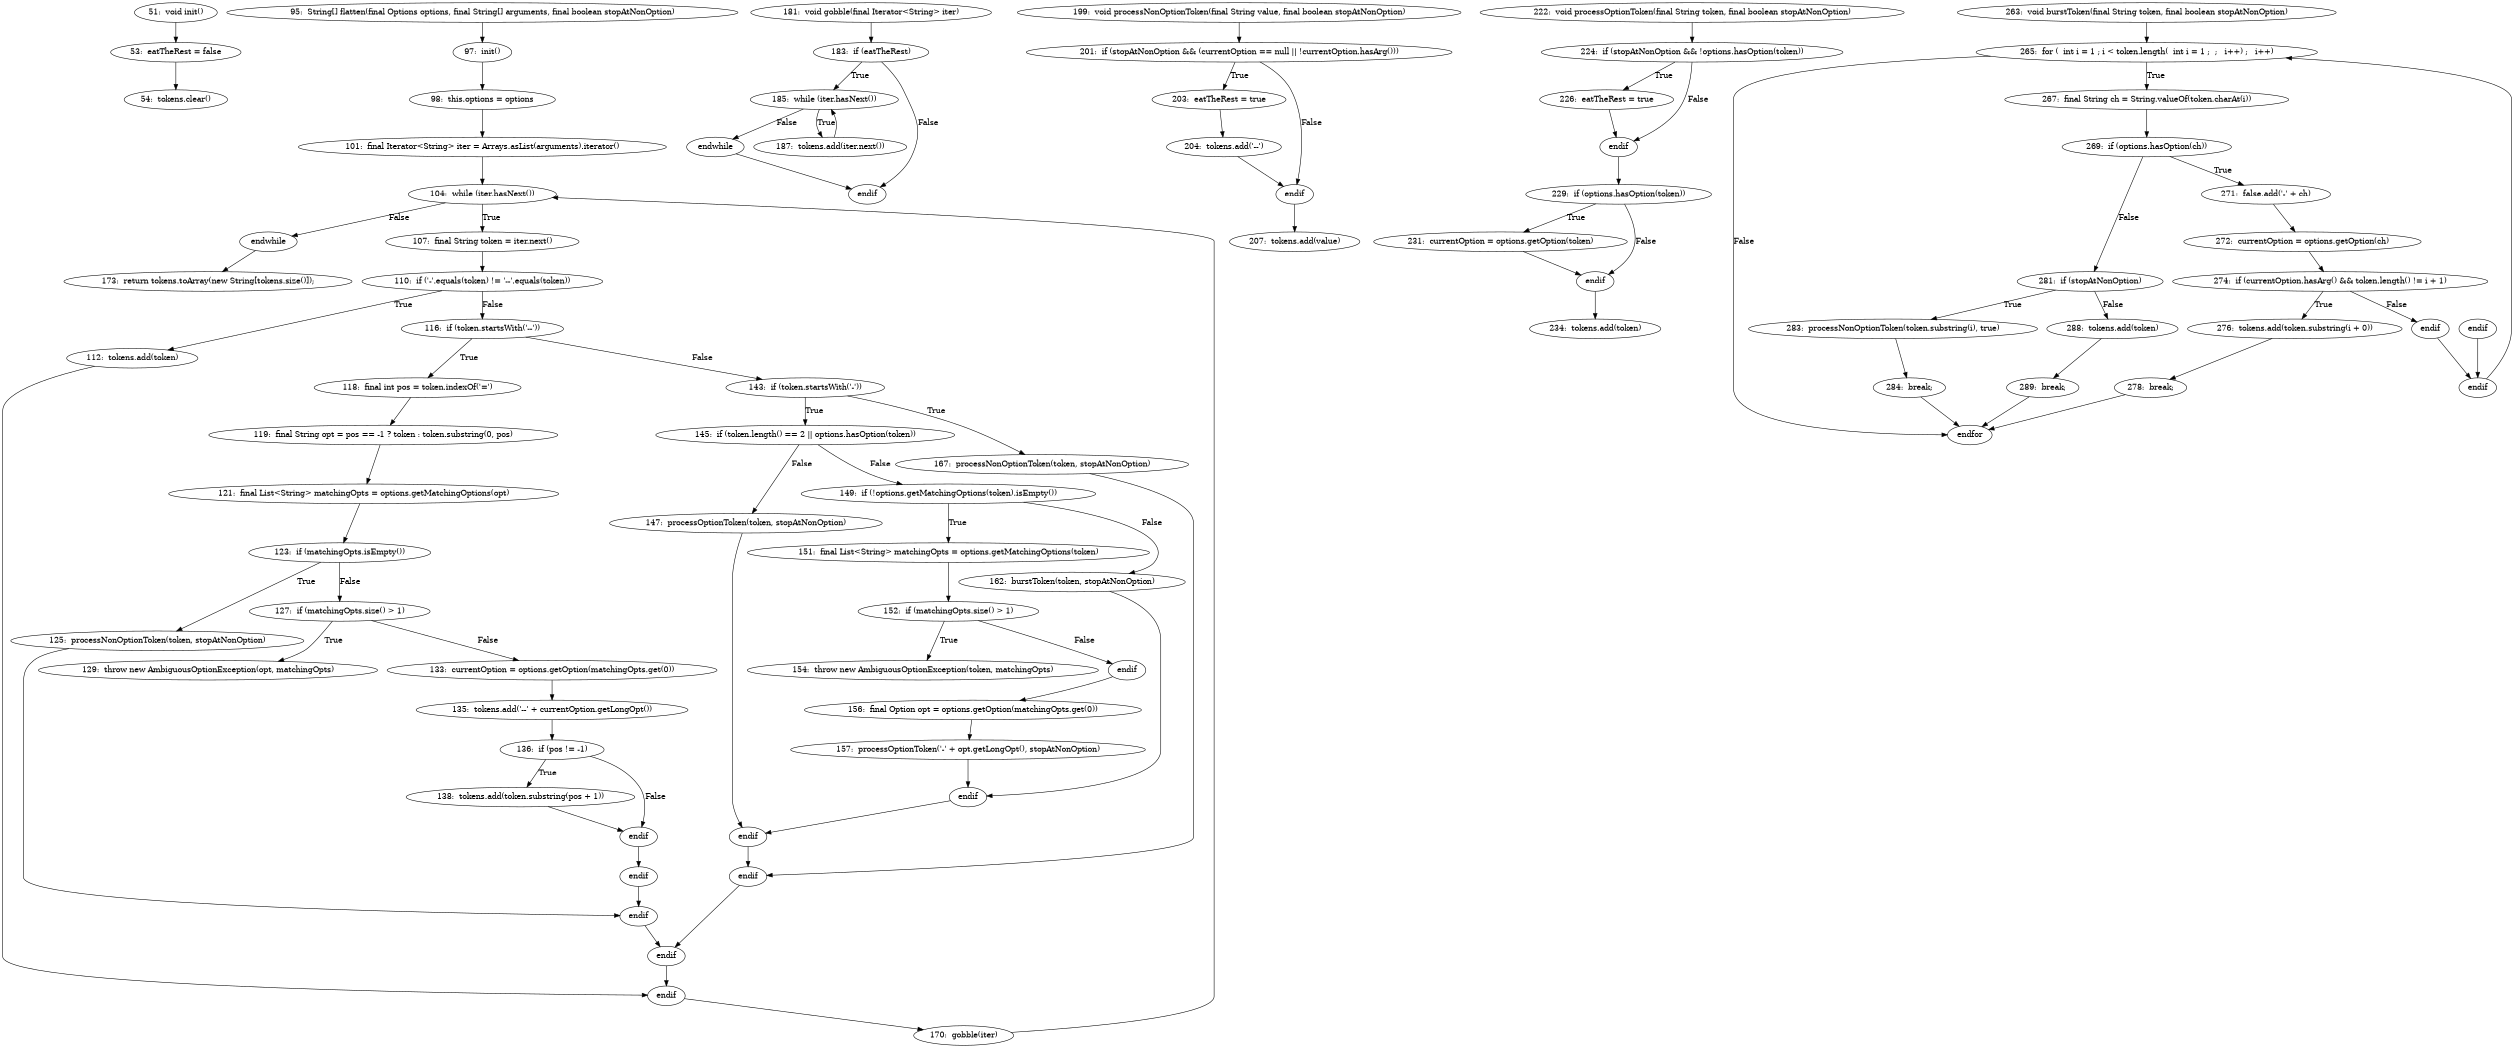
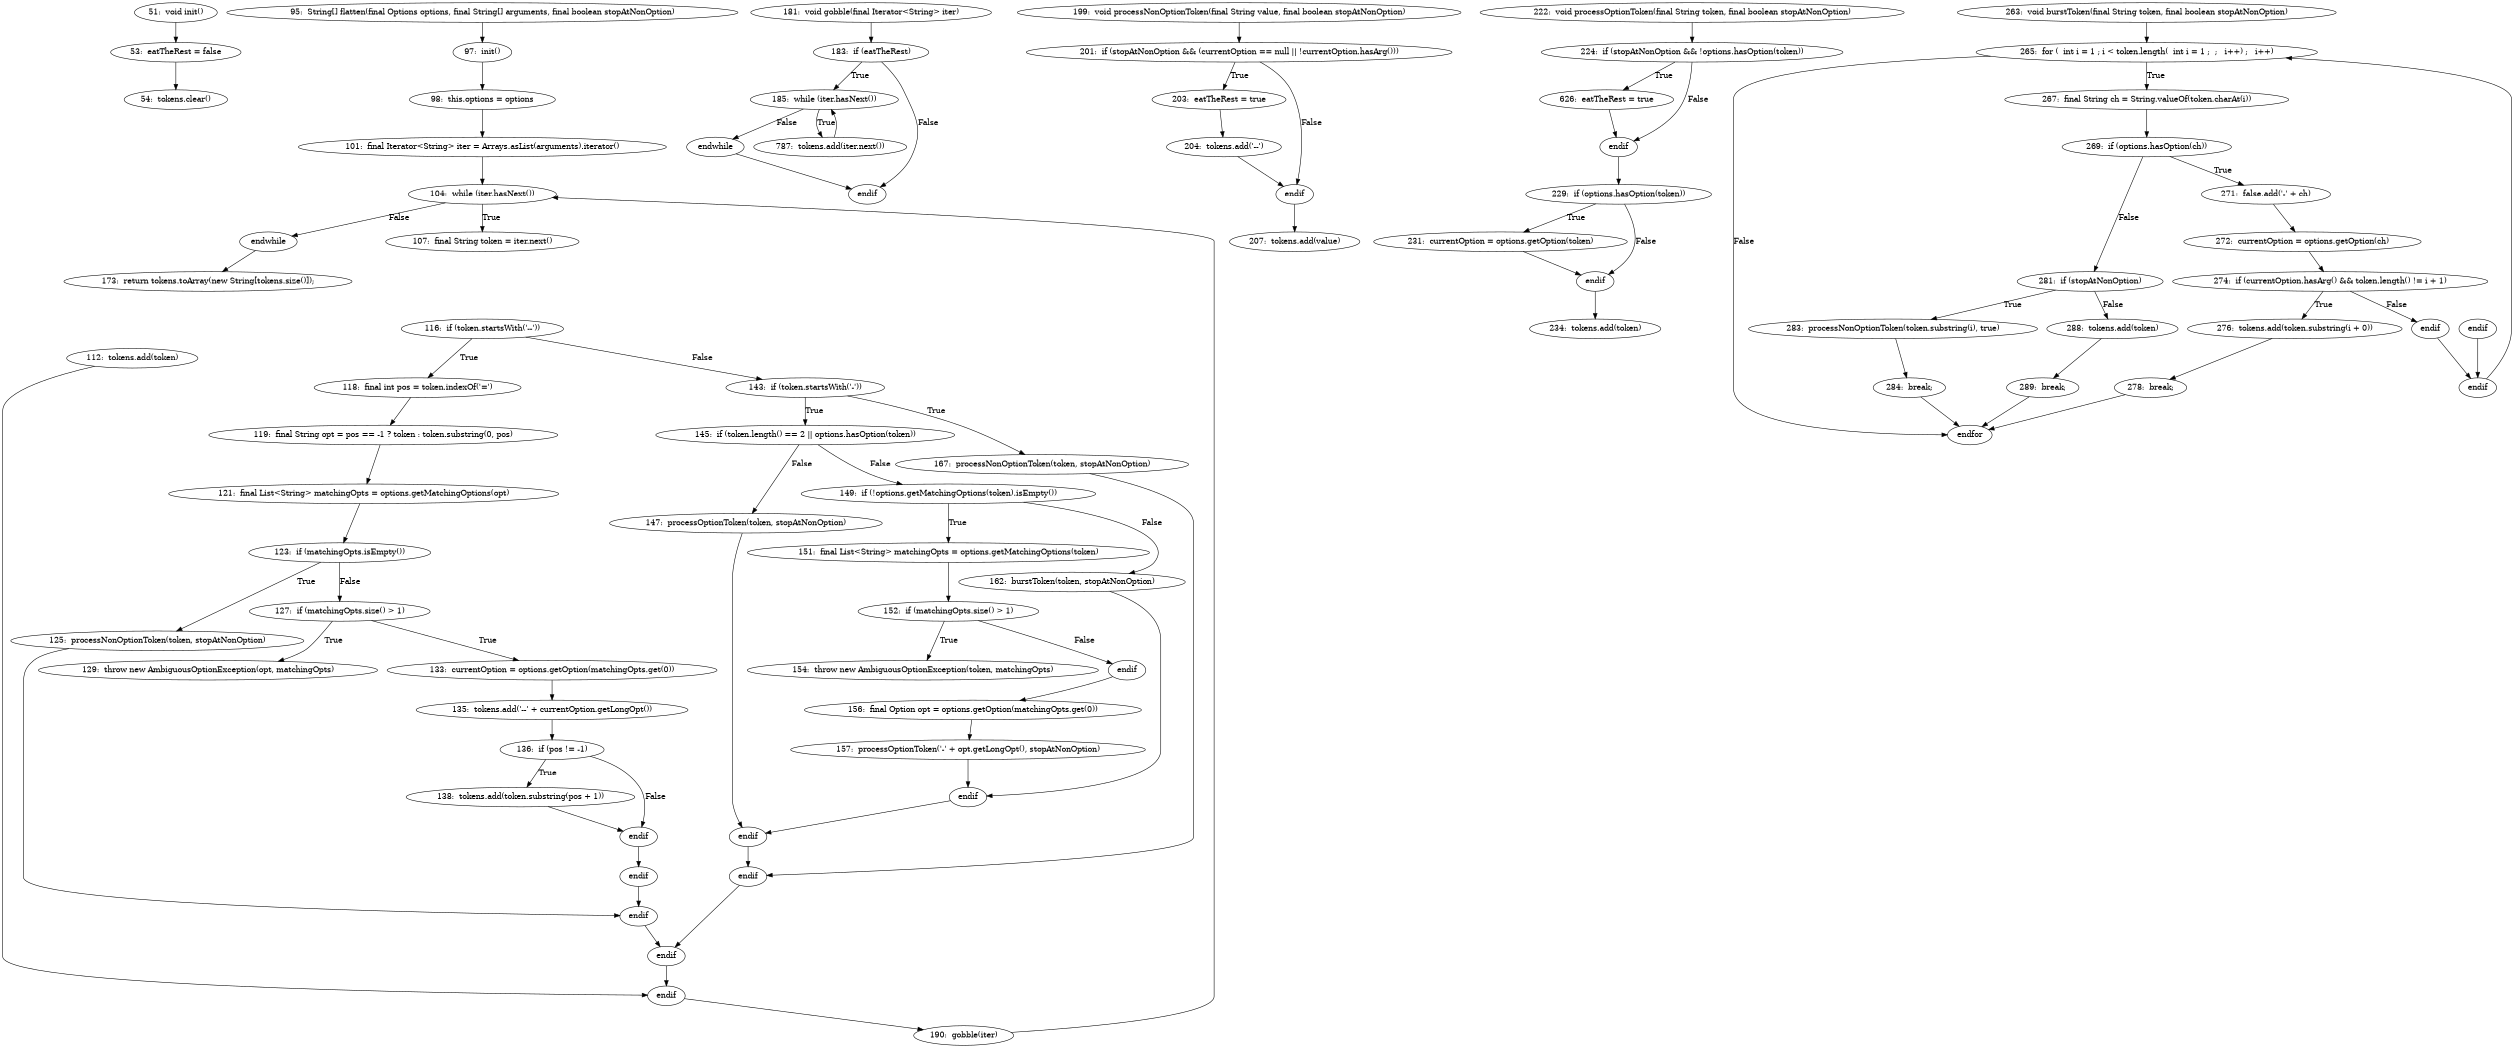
(1607, 100) -> (1607, 100)
(830, 147) -> (830, 147)
(482, 281) -> none
(488, 641) -> (488, 641)
(964, 1036) -> (964, 1036)
